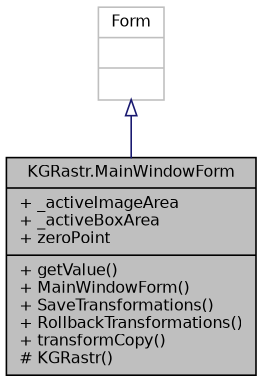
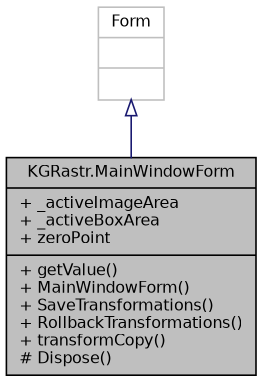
(66, 358) -> (66, 358)
